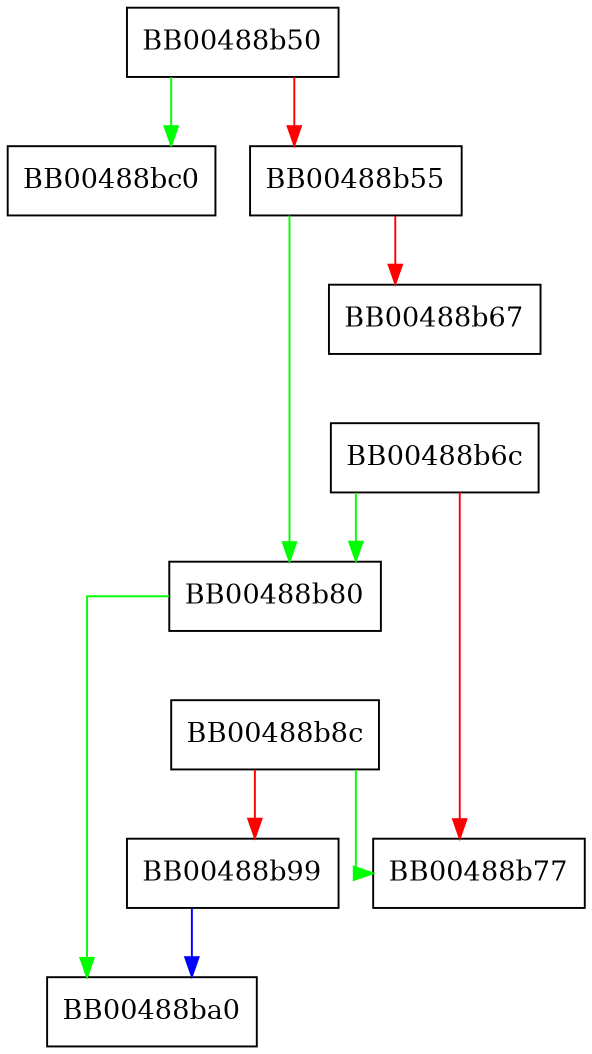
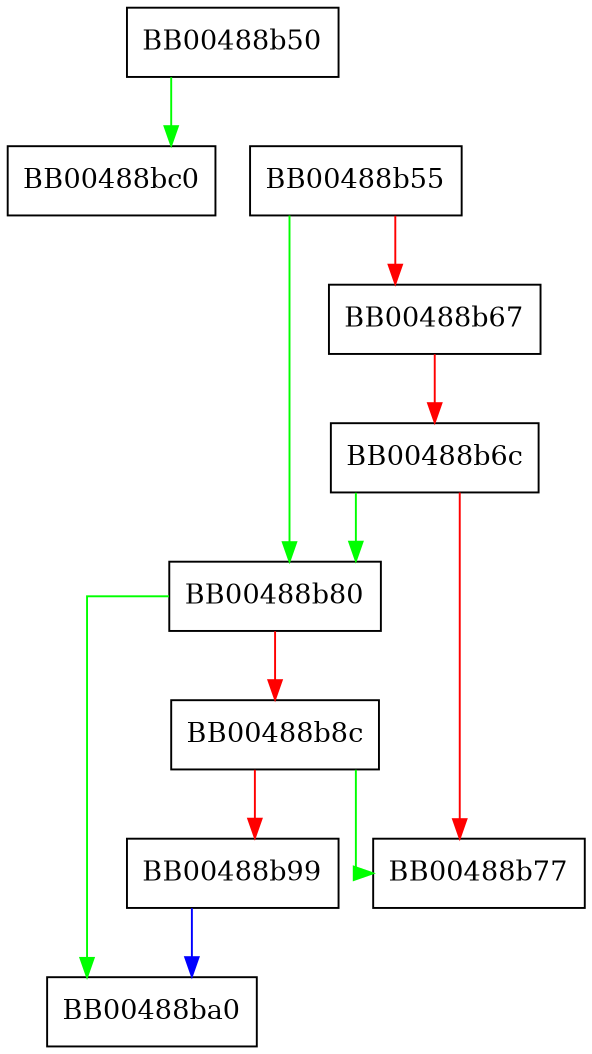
(294, 102) -> none
none -> (435, 379)
none -> (275, 656)
